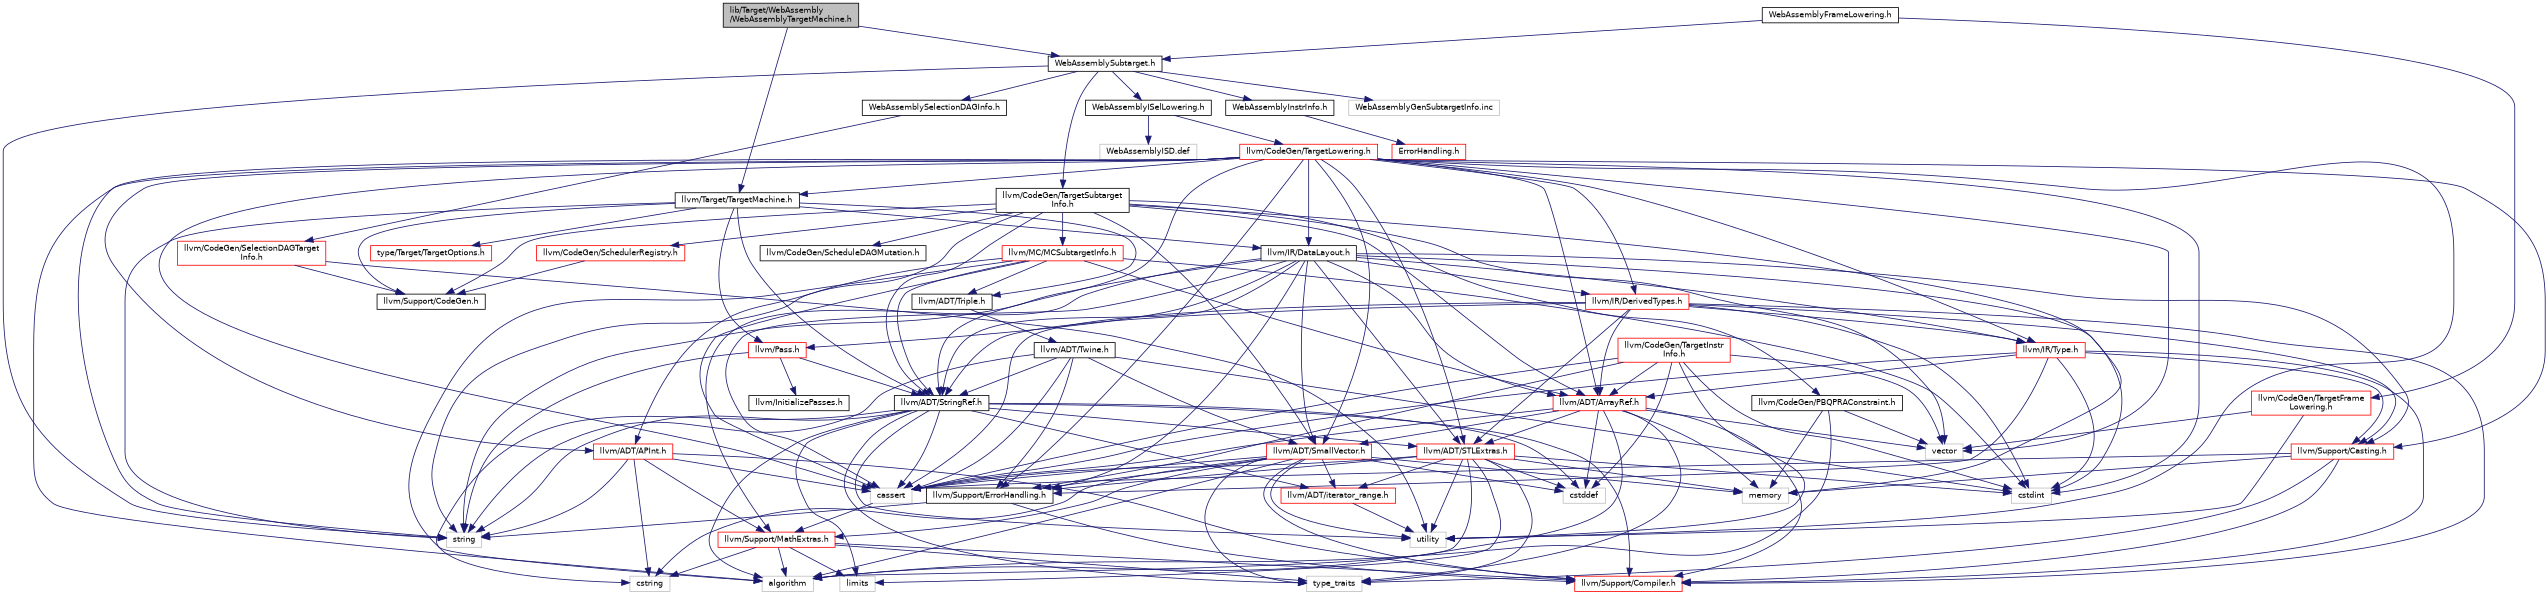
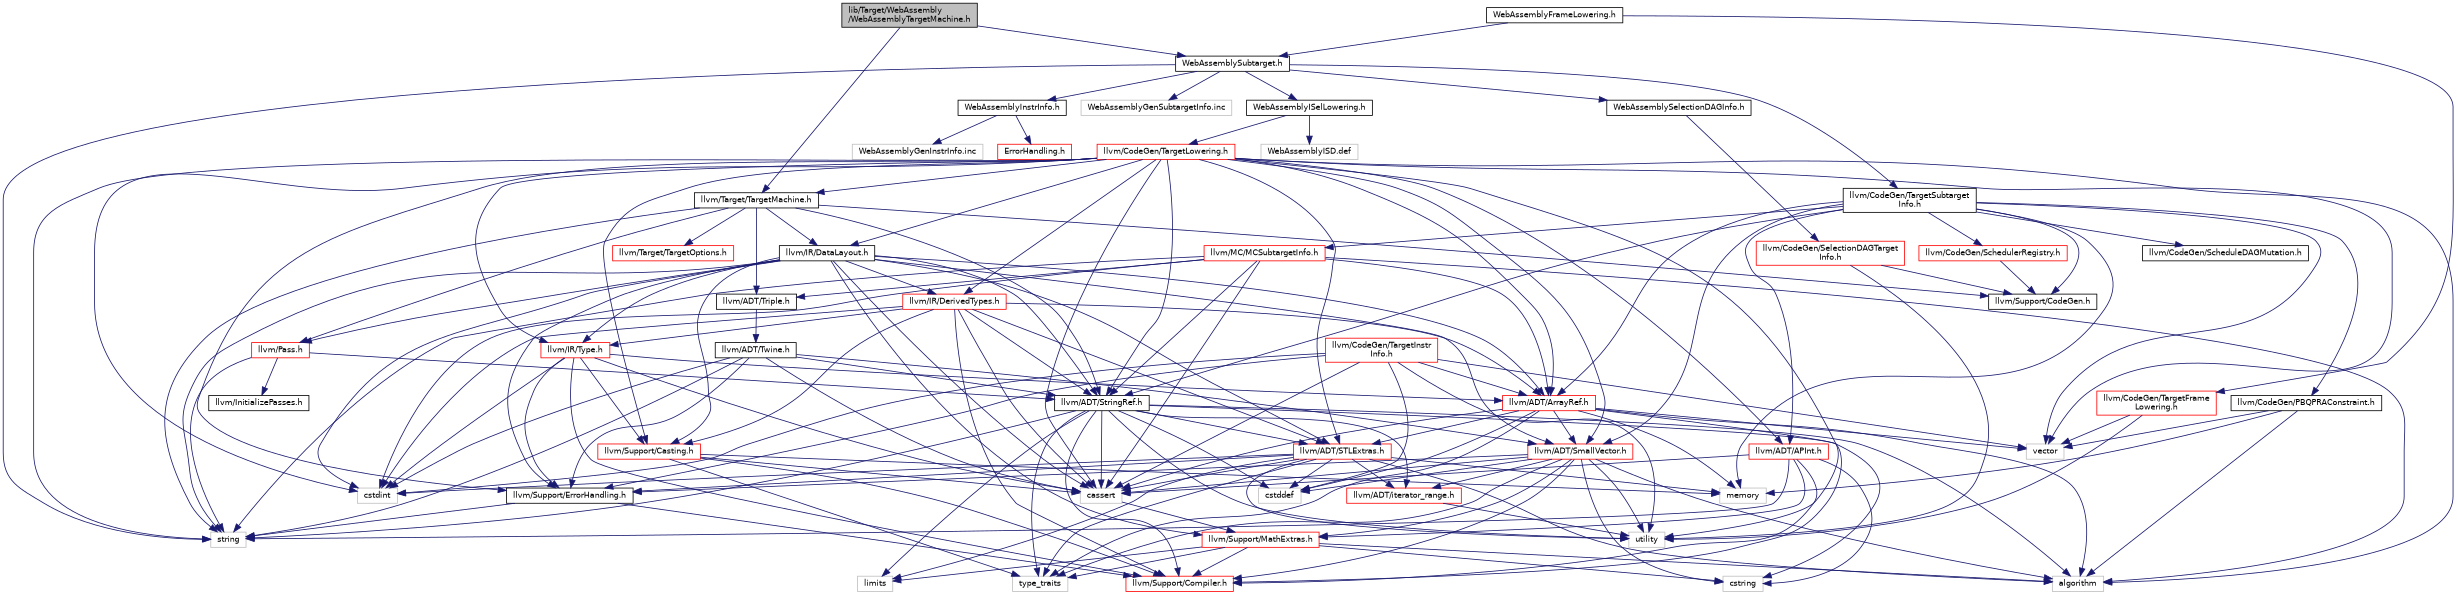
none -> (918, 152)
(431, 253) -> (673, 253)
(1634, 482) -> none
